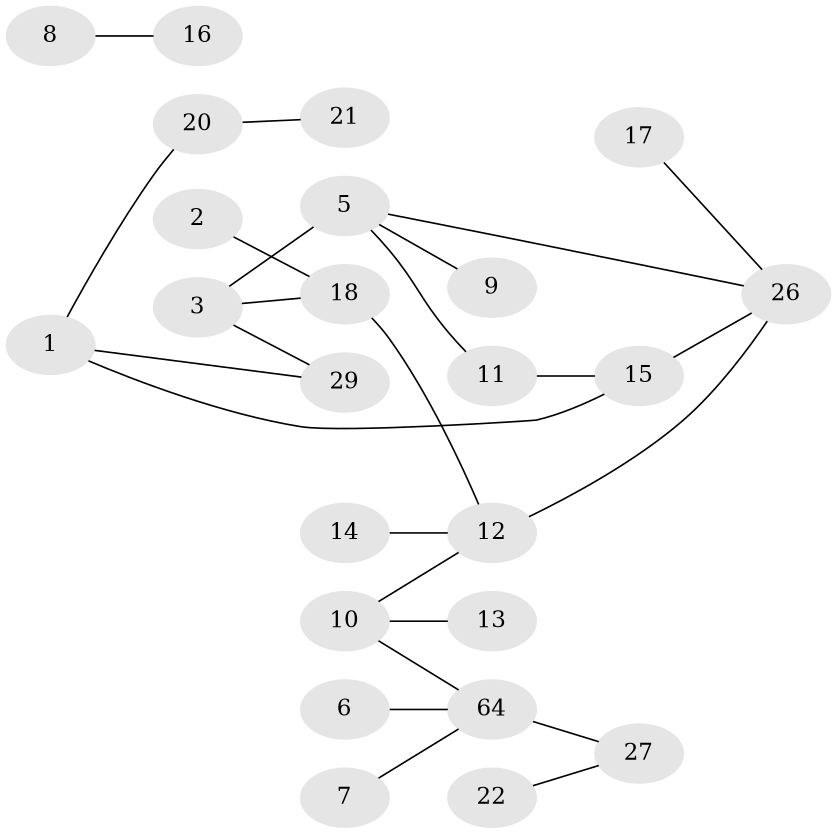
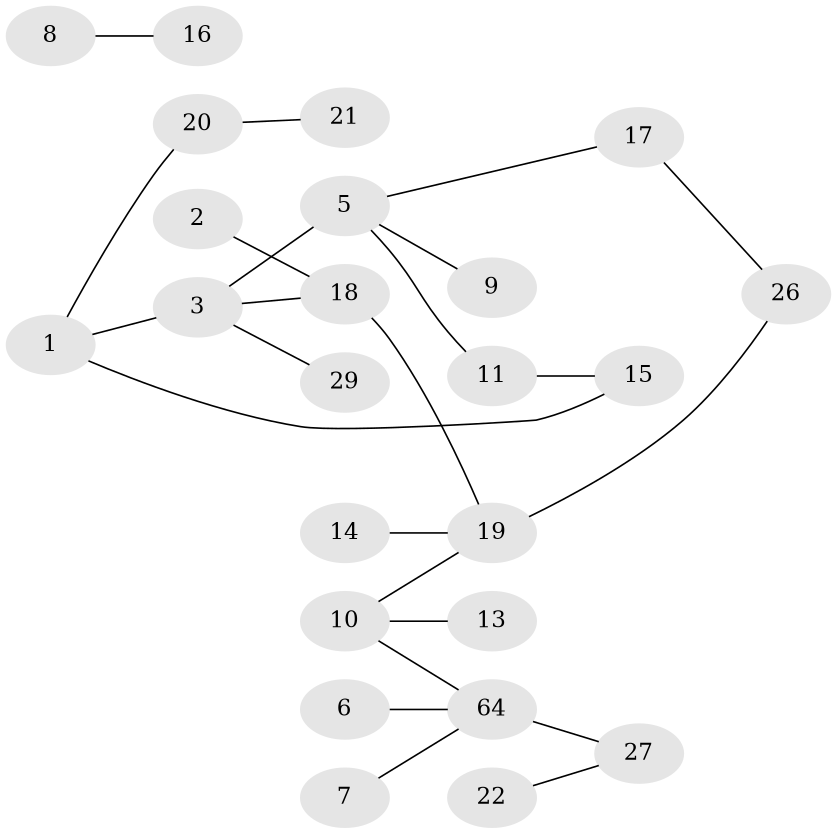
(566, 250) -> (492, 172)
(713, 335) -> none
(198, 364) -> (124, 326)
(492, 533) -> (492, 533)
